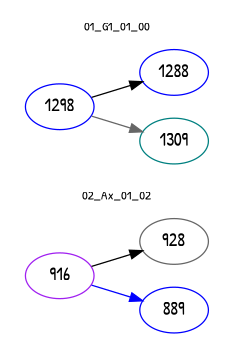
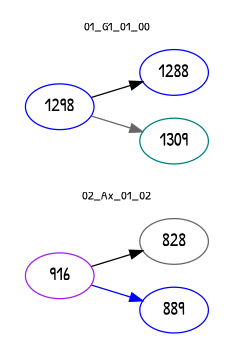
(174, 241) -> (174, 241)
